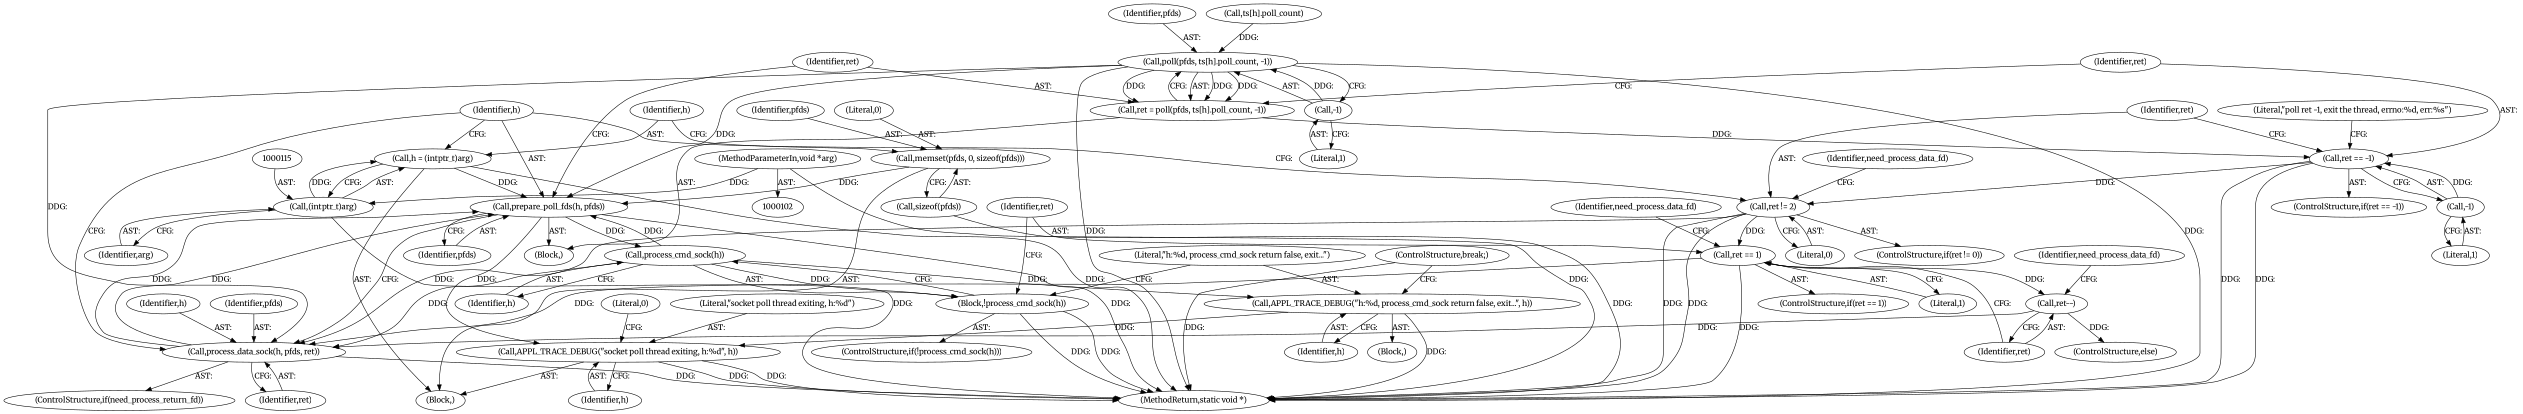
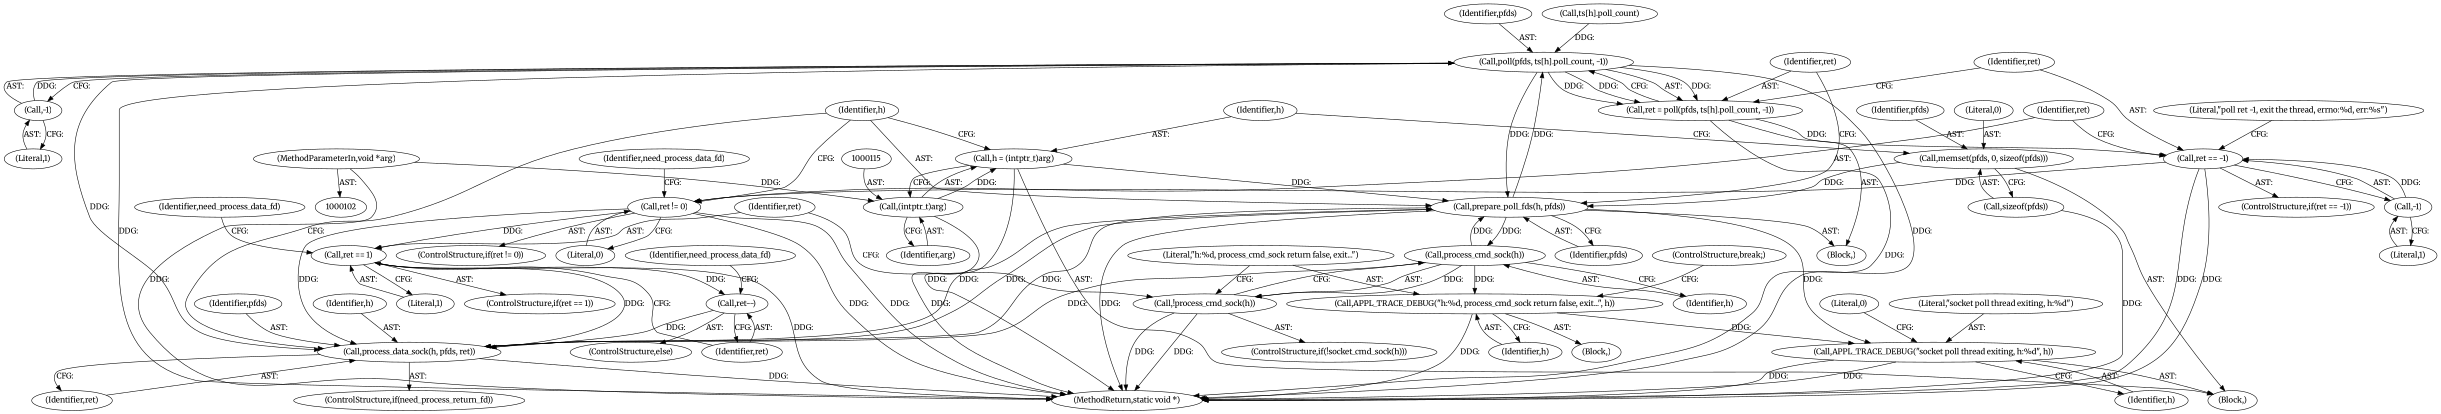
none -> (1532, 139)
(1773, 207) -> (664, 207)
(391, 280) -> (1053, 280)
(1250, 284) -> (1690, 348)
(1012, 304) -> (1205, 304)
(2100, 328) -> (716, 328)
(922, 352) -> (1329, 352)
